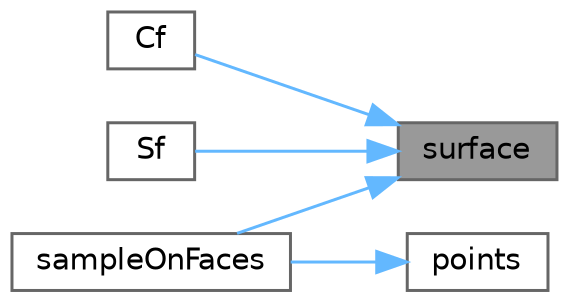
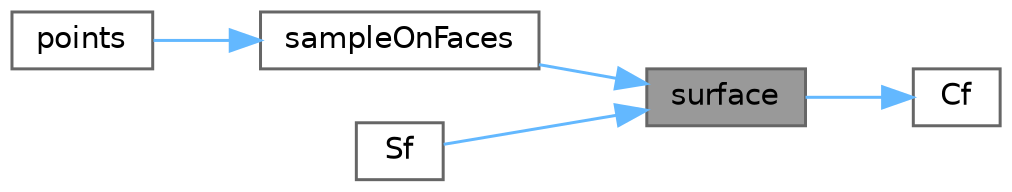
(282, 85) -> (844, 97)
(334, 262) -> (192, 40)
